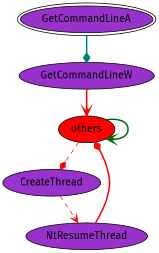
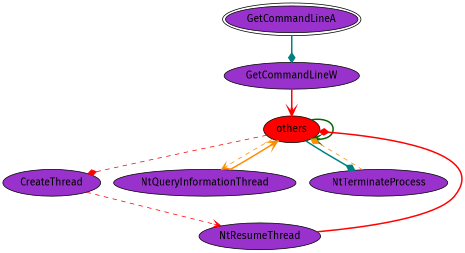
none -> (205, 183)
none -> (379, 183)
